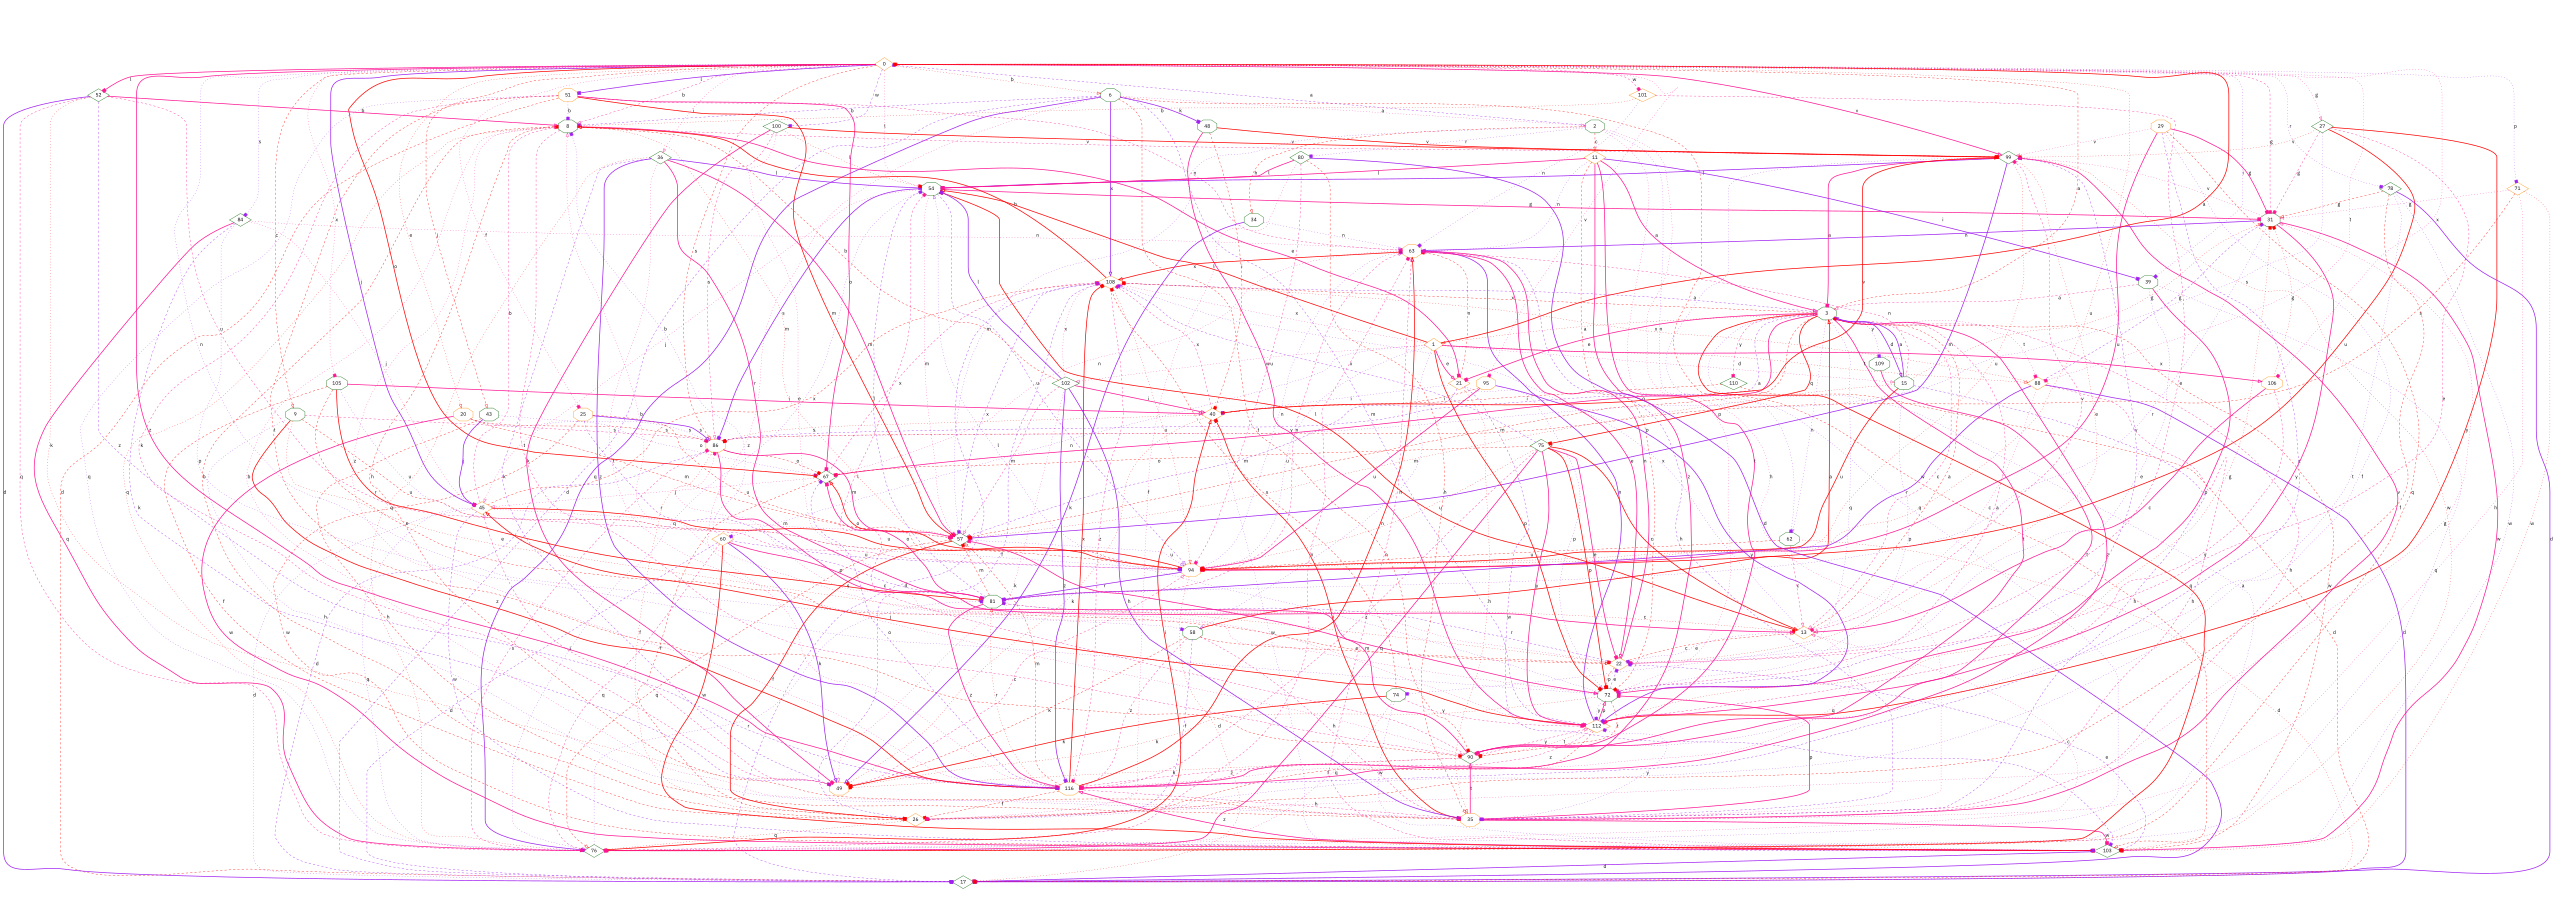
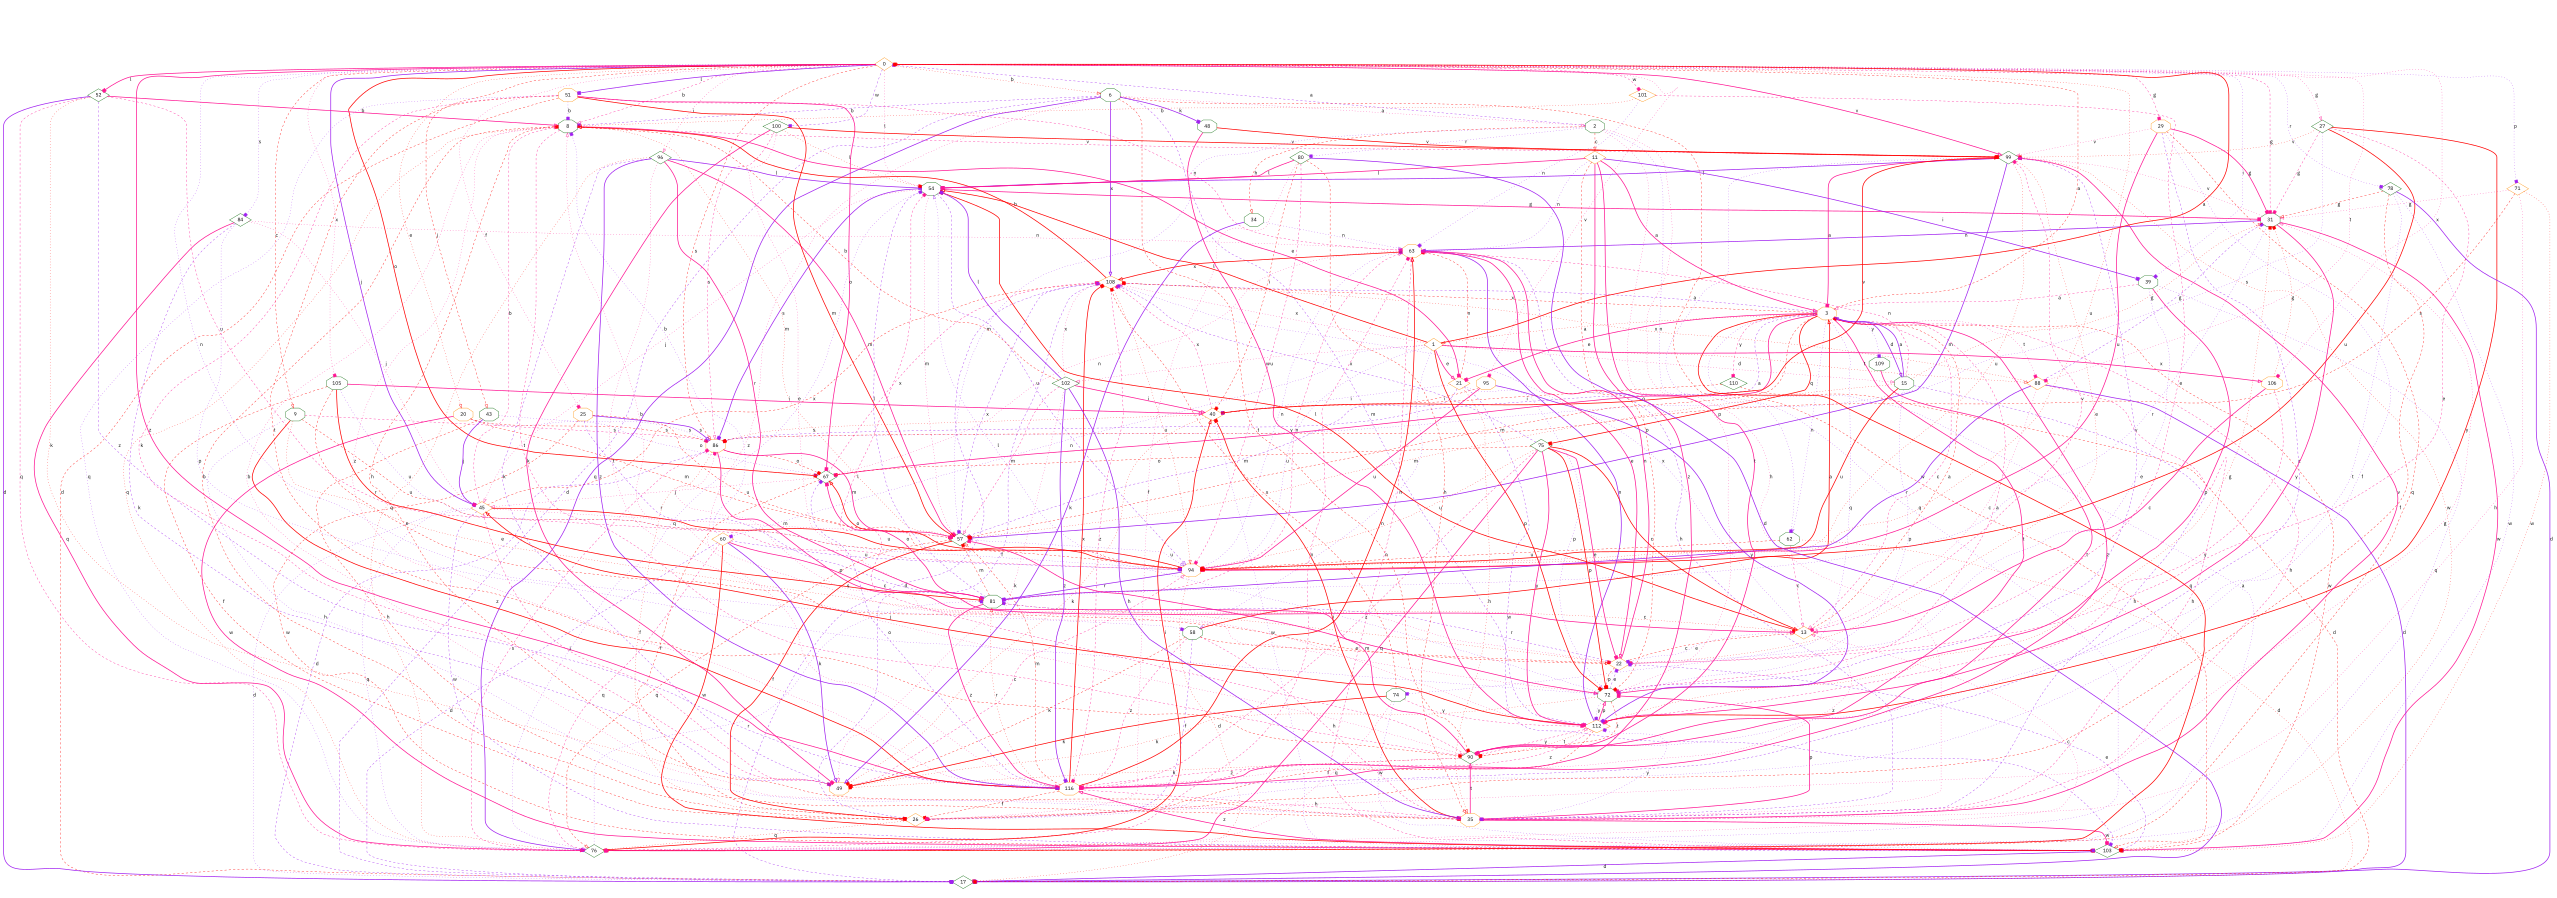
none -> (1538, 68)
(660, 158) -> (660, 158)
(1241, 269) -> (1268, 282)
(1827, 313) -> (1827, 313)
(1833, 711) -> (1833, 711)
